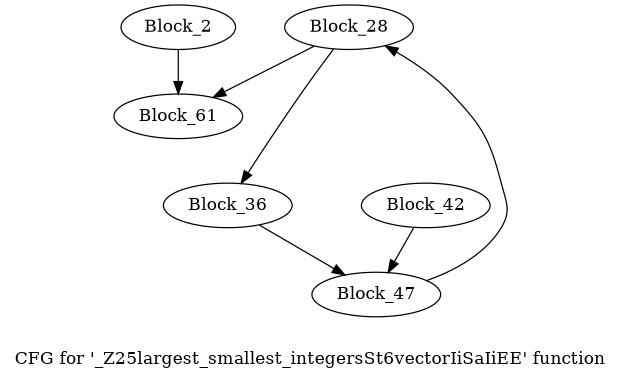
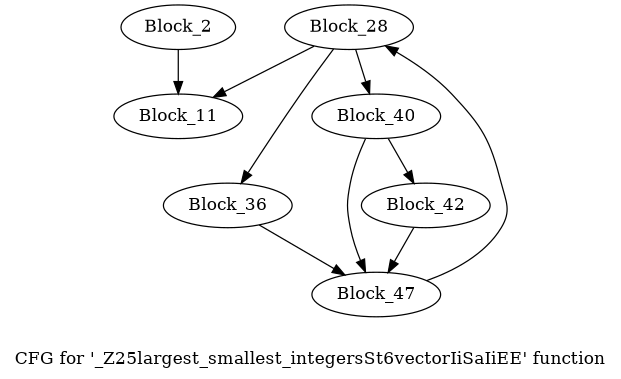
(178, 116) -> (178, 116)
none -> (376, 116)
